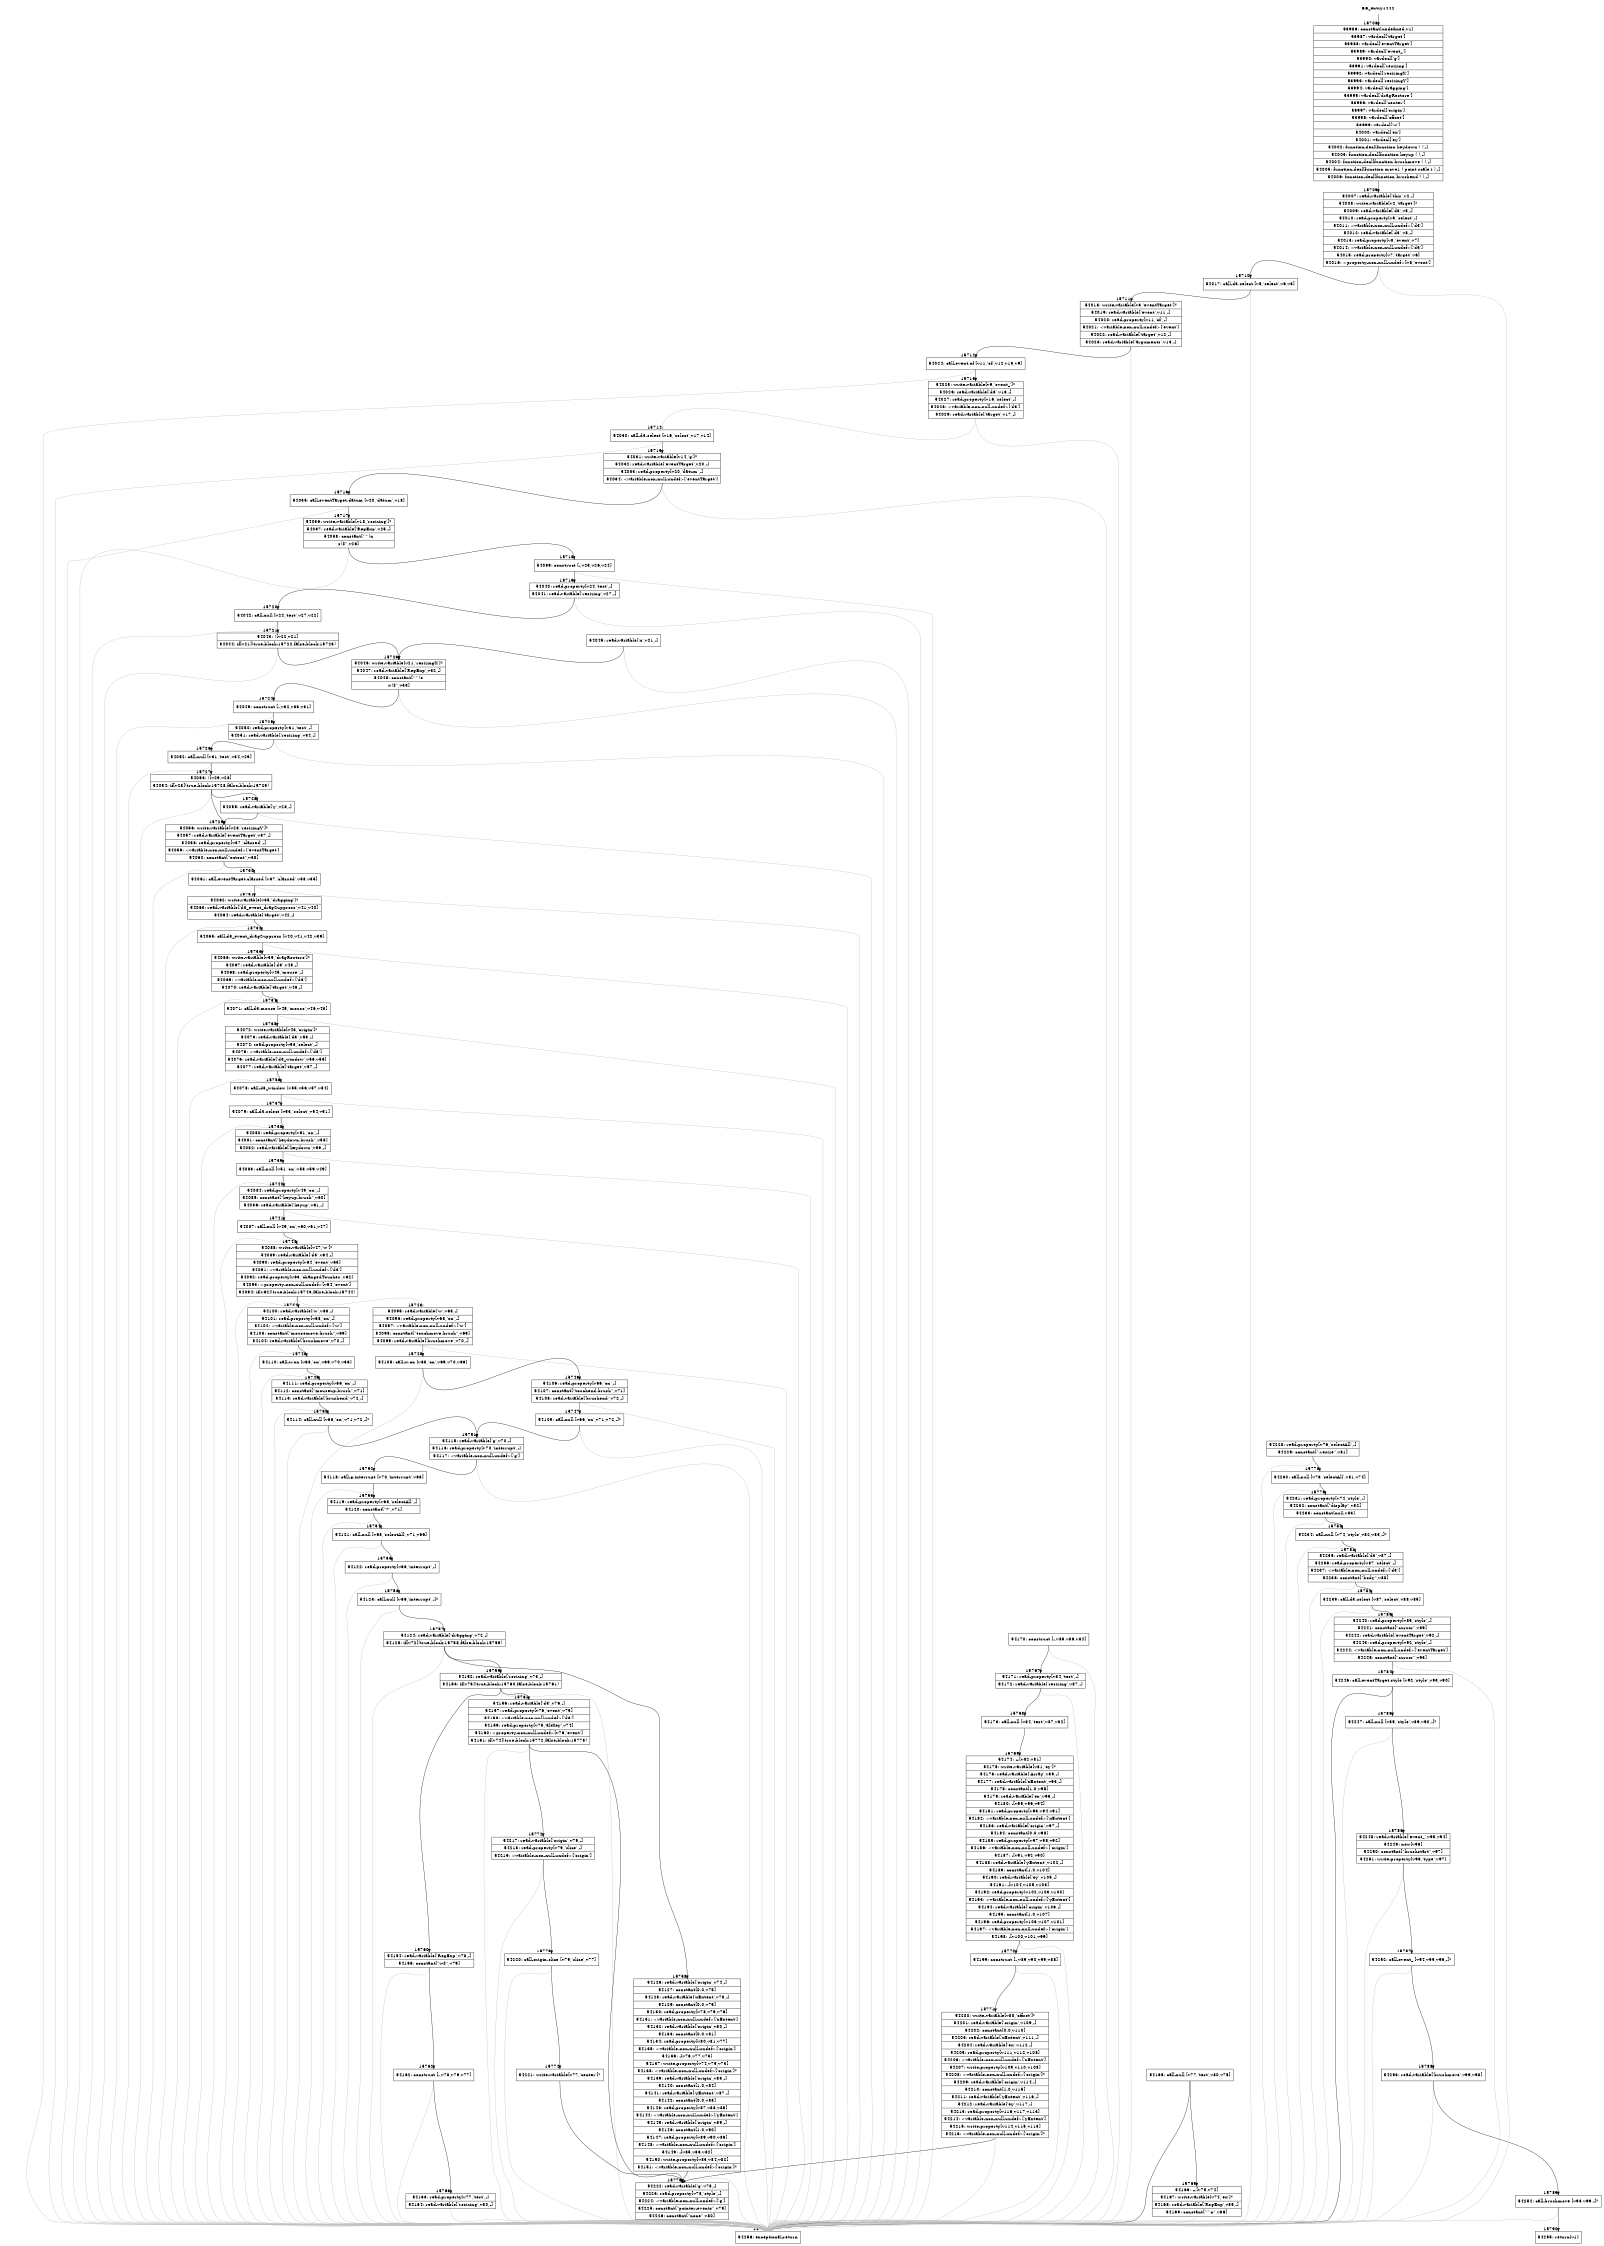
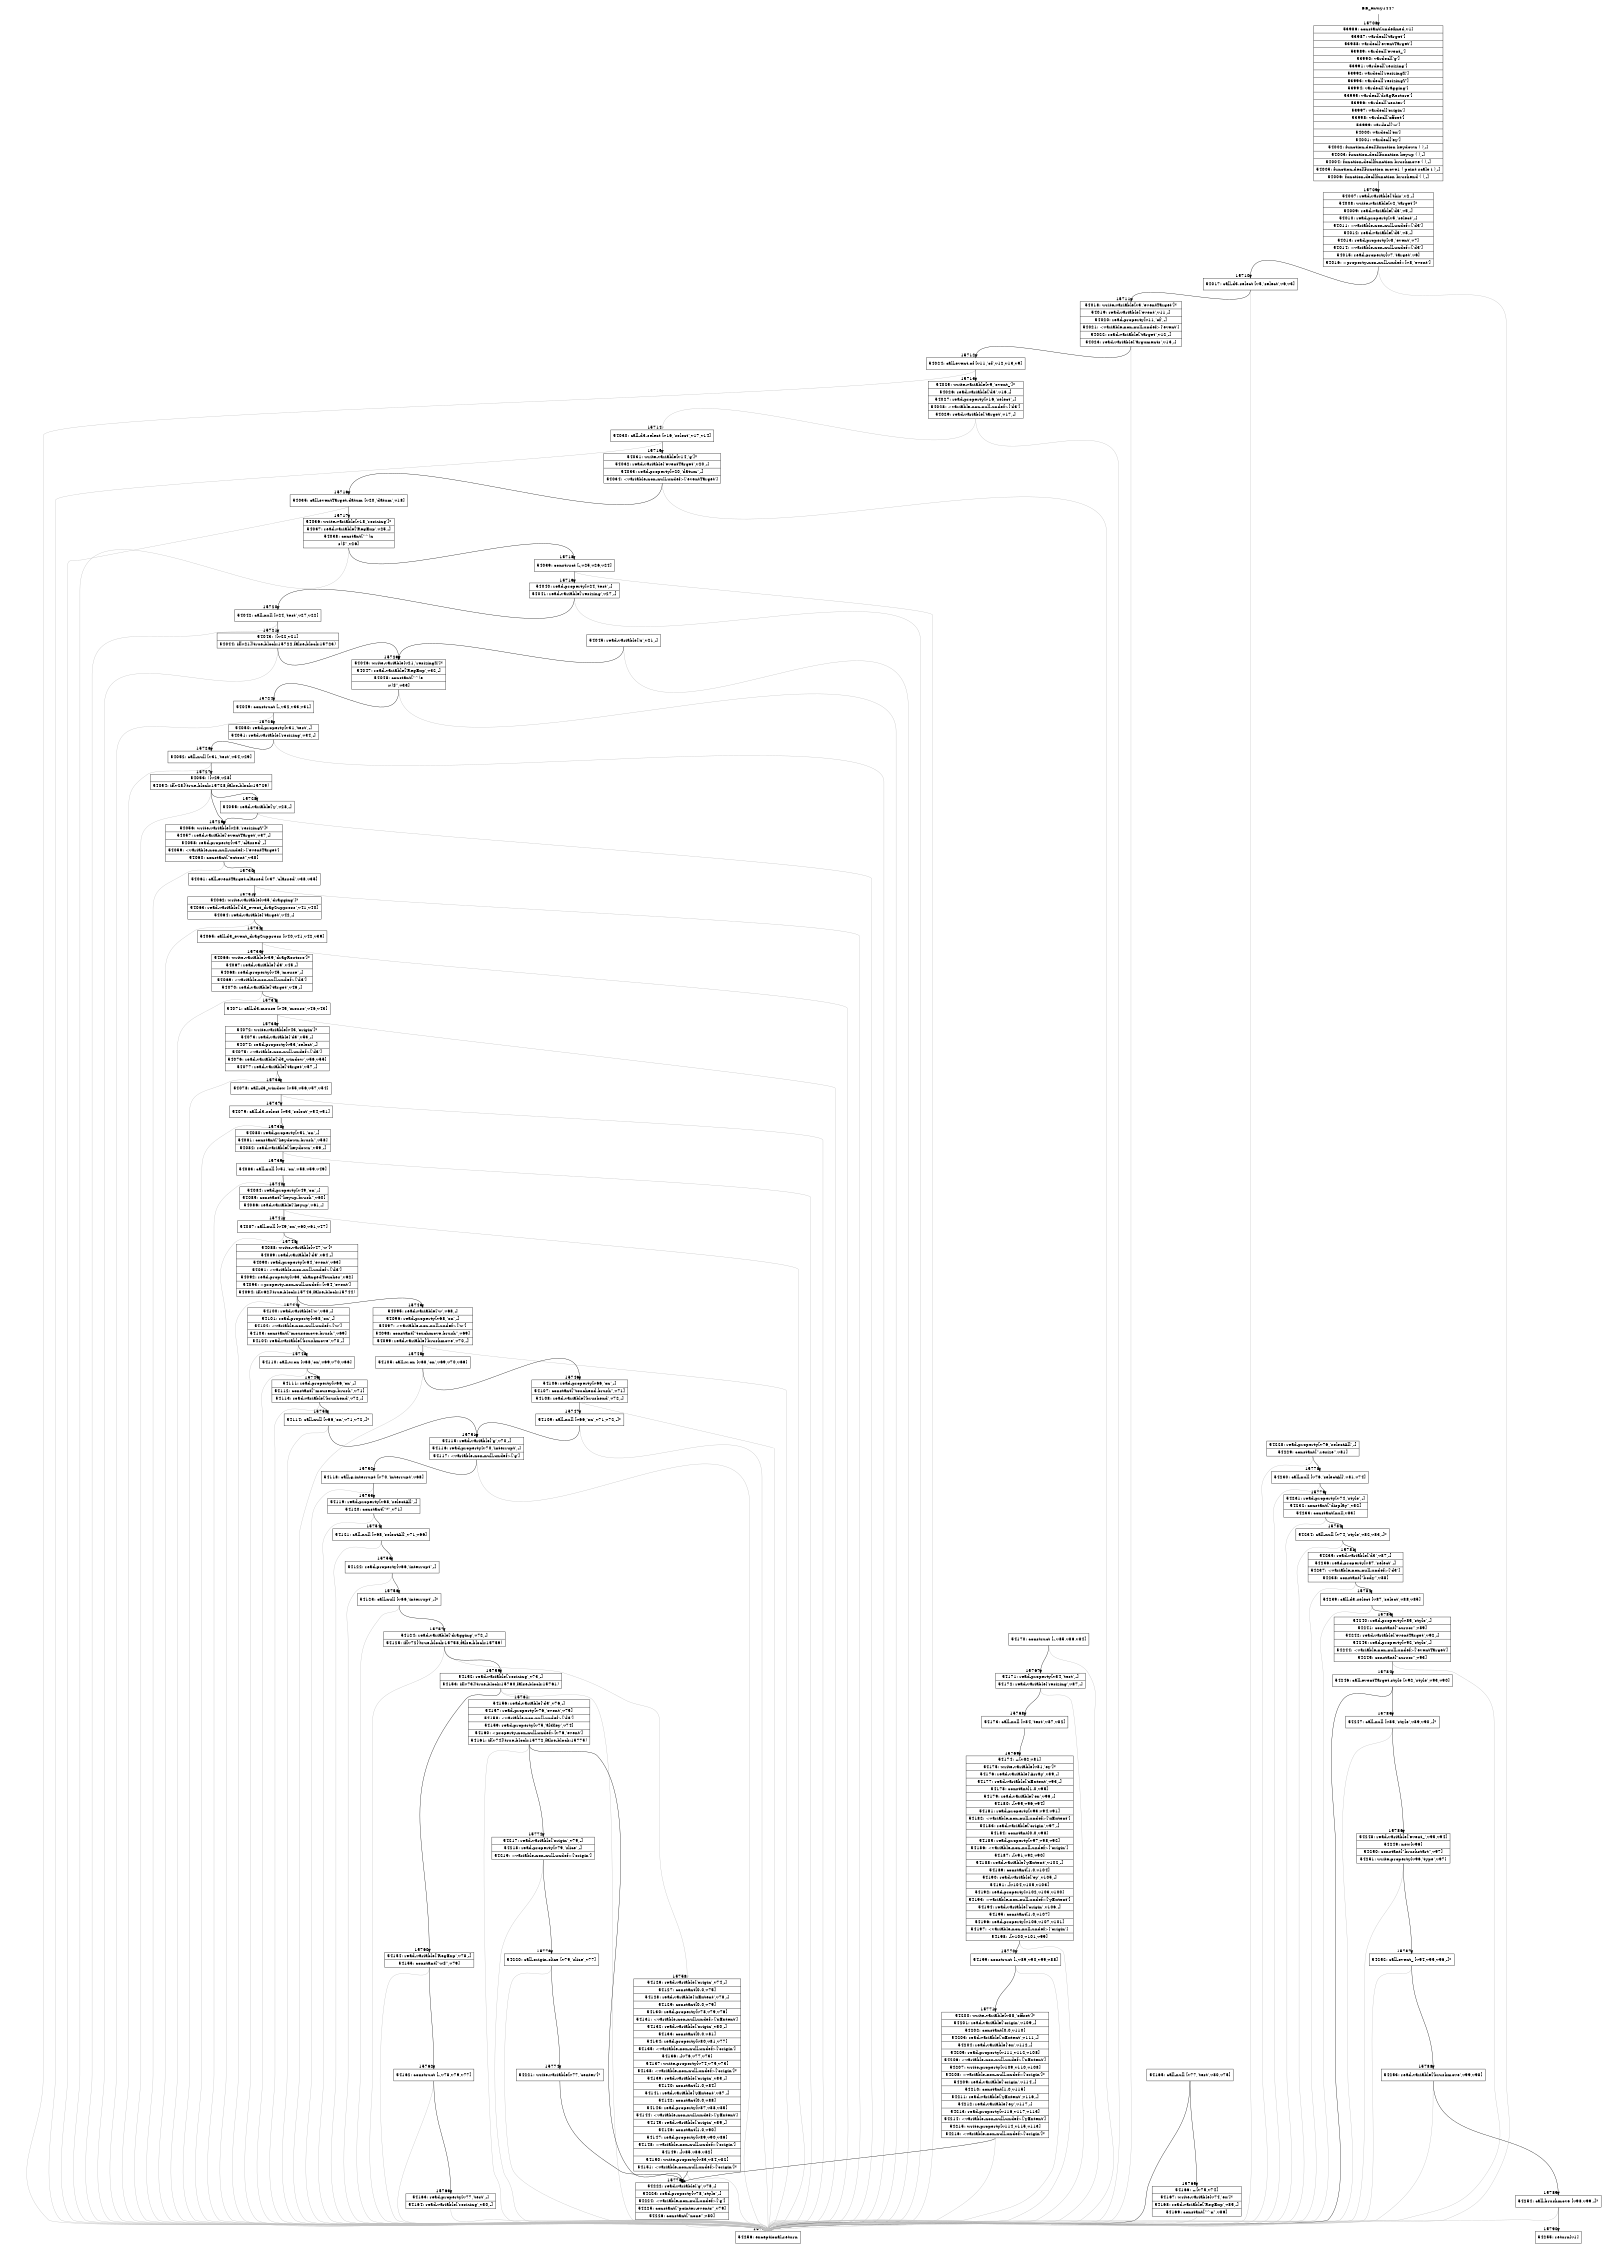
(1378, 8) -> (1378, 8)
(358, 1302) -> (358, 1302)
(513, 1694) -> (513, 1694)
(660, 1731) -> (660, 1731)
